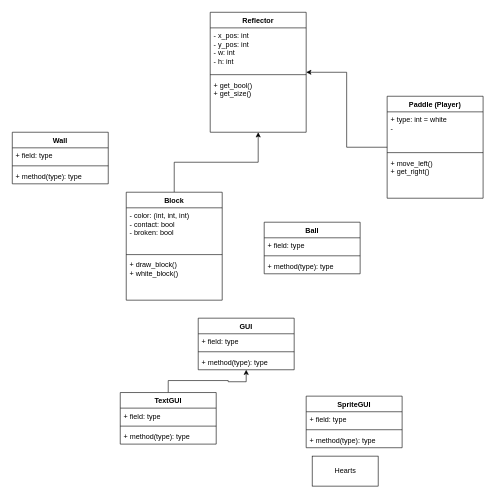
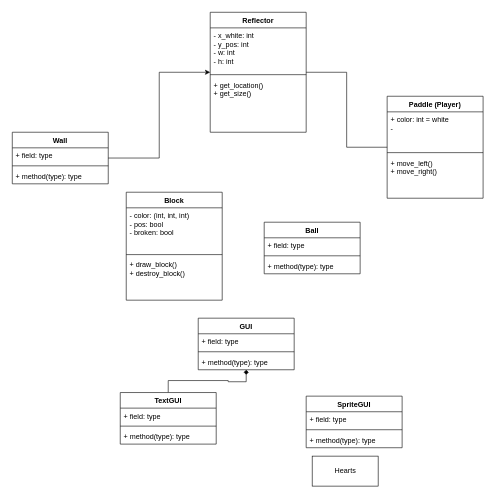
(234, 36) -> (237, 36)
none -> (159, 72)
(311, 72) -> (310, 72)
(236, 85) -> (243, 85)
(422, 120) -> (423, 120)
(174, 162) -> none
(415, 163) -> (415, 163)
(168, 216) -> (168, 216)
(156, 265) -> (156, 265)
(246, 375) -> (246, 376)
